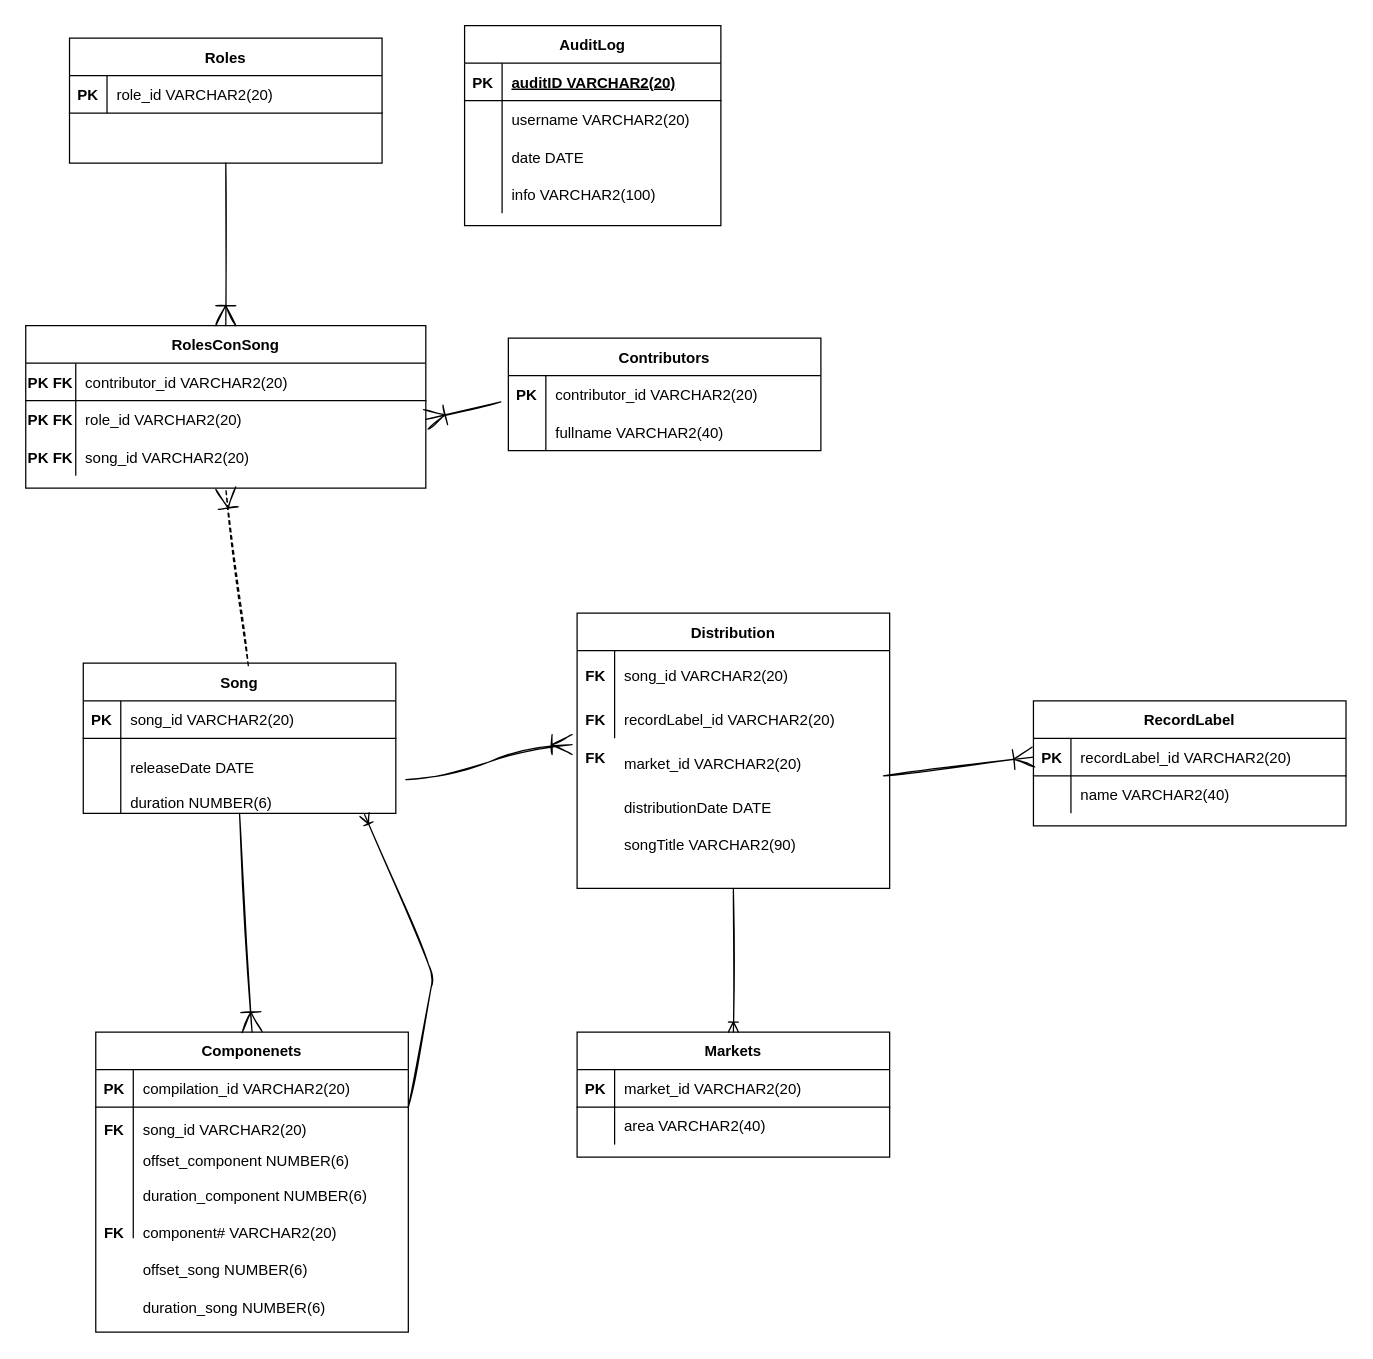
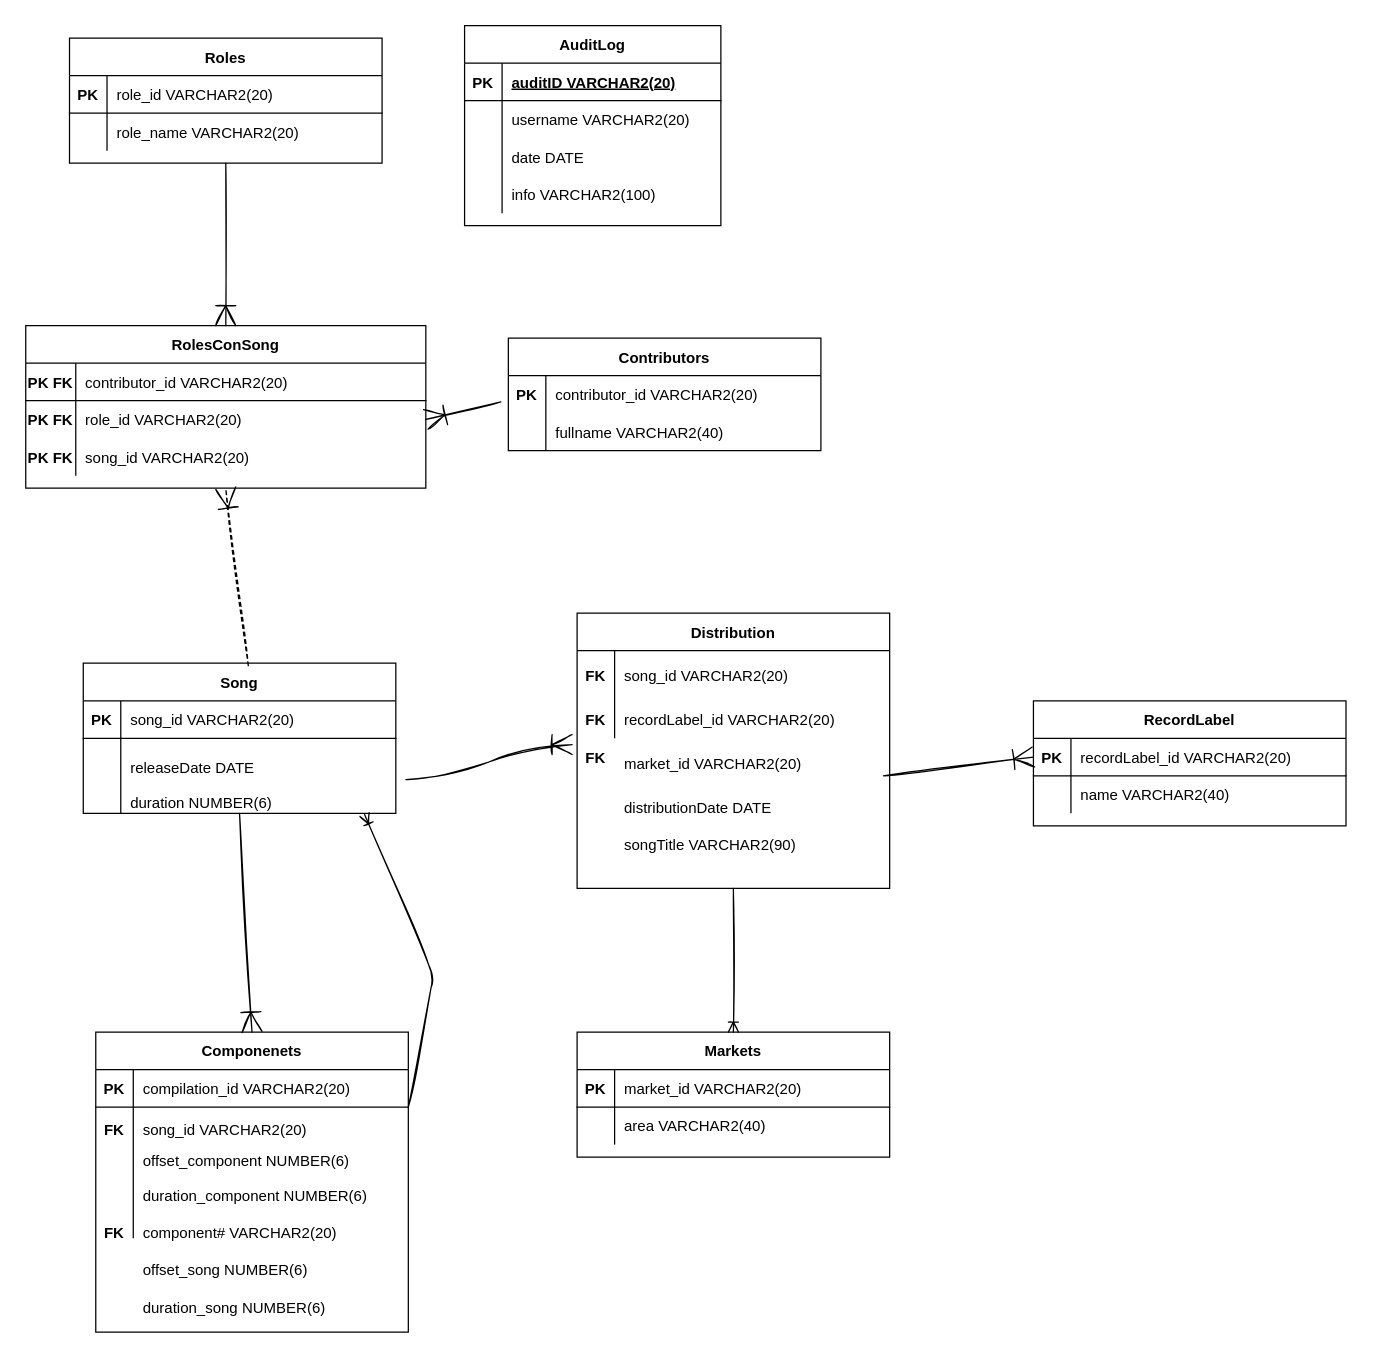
none -> (244, 132)
